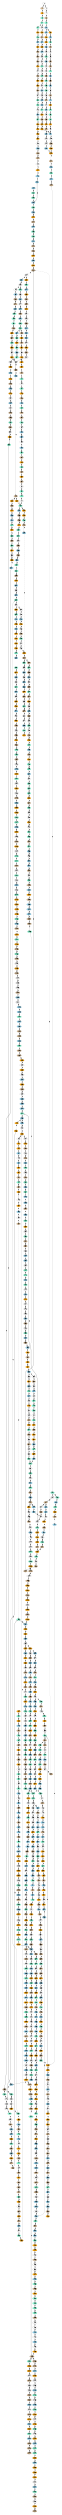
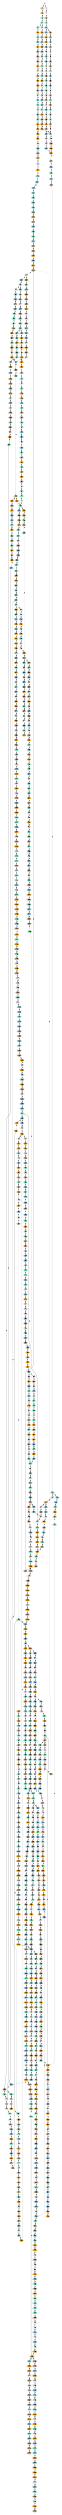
(37, 193) -> (35, 185)
none -> (16, 663)
